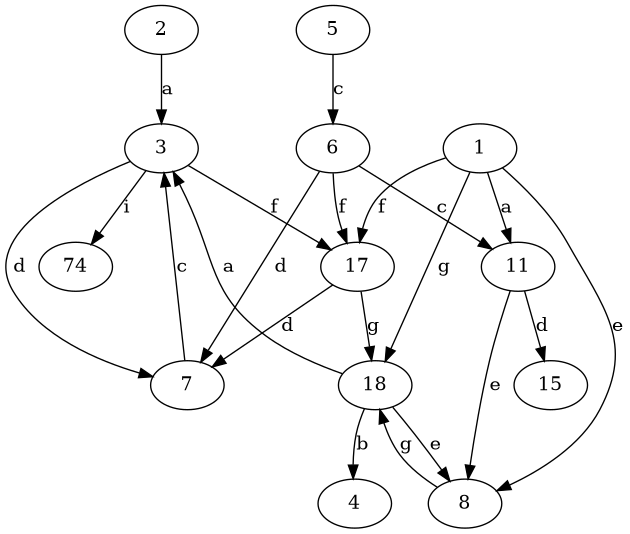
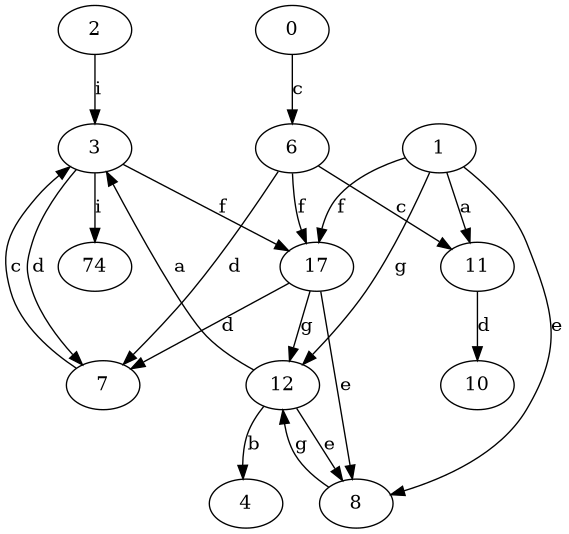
(333, 30) -> (292, 30)
(168, 89) -> (98, 89)
(486, 377) -> (335, 378)
(375, 385) -> (283, 385)
(551, 385) -> (477, 385)
